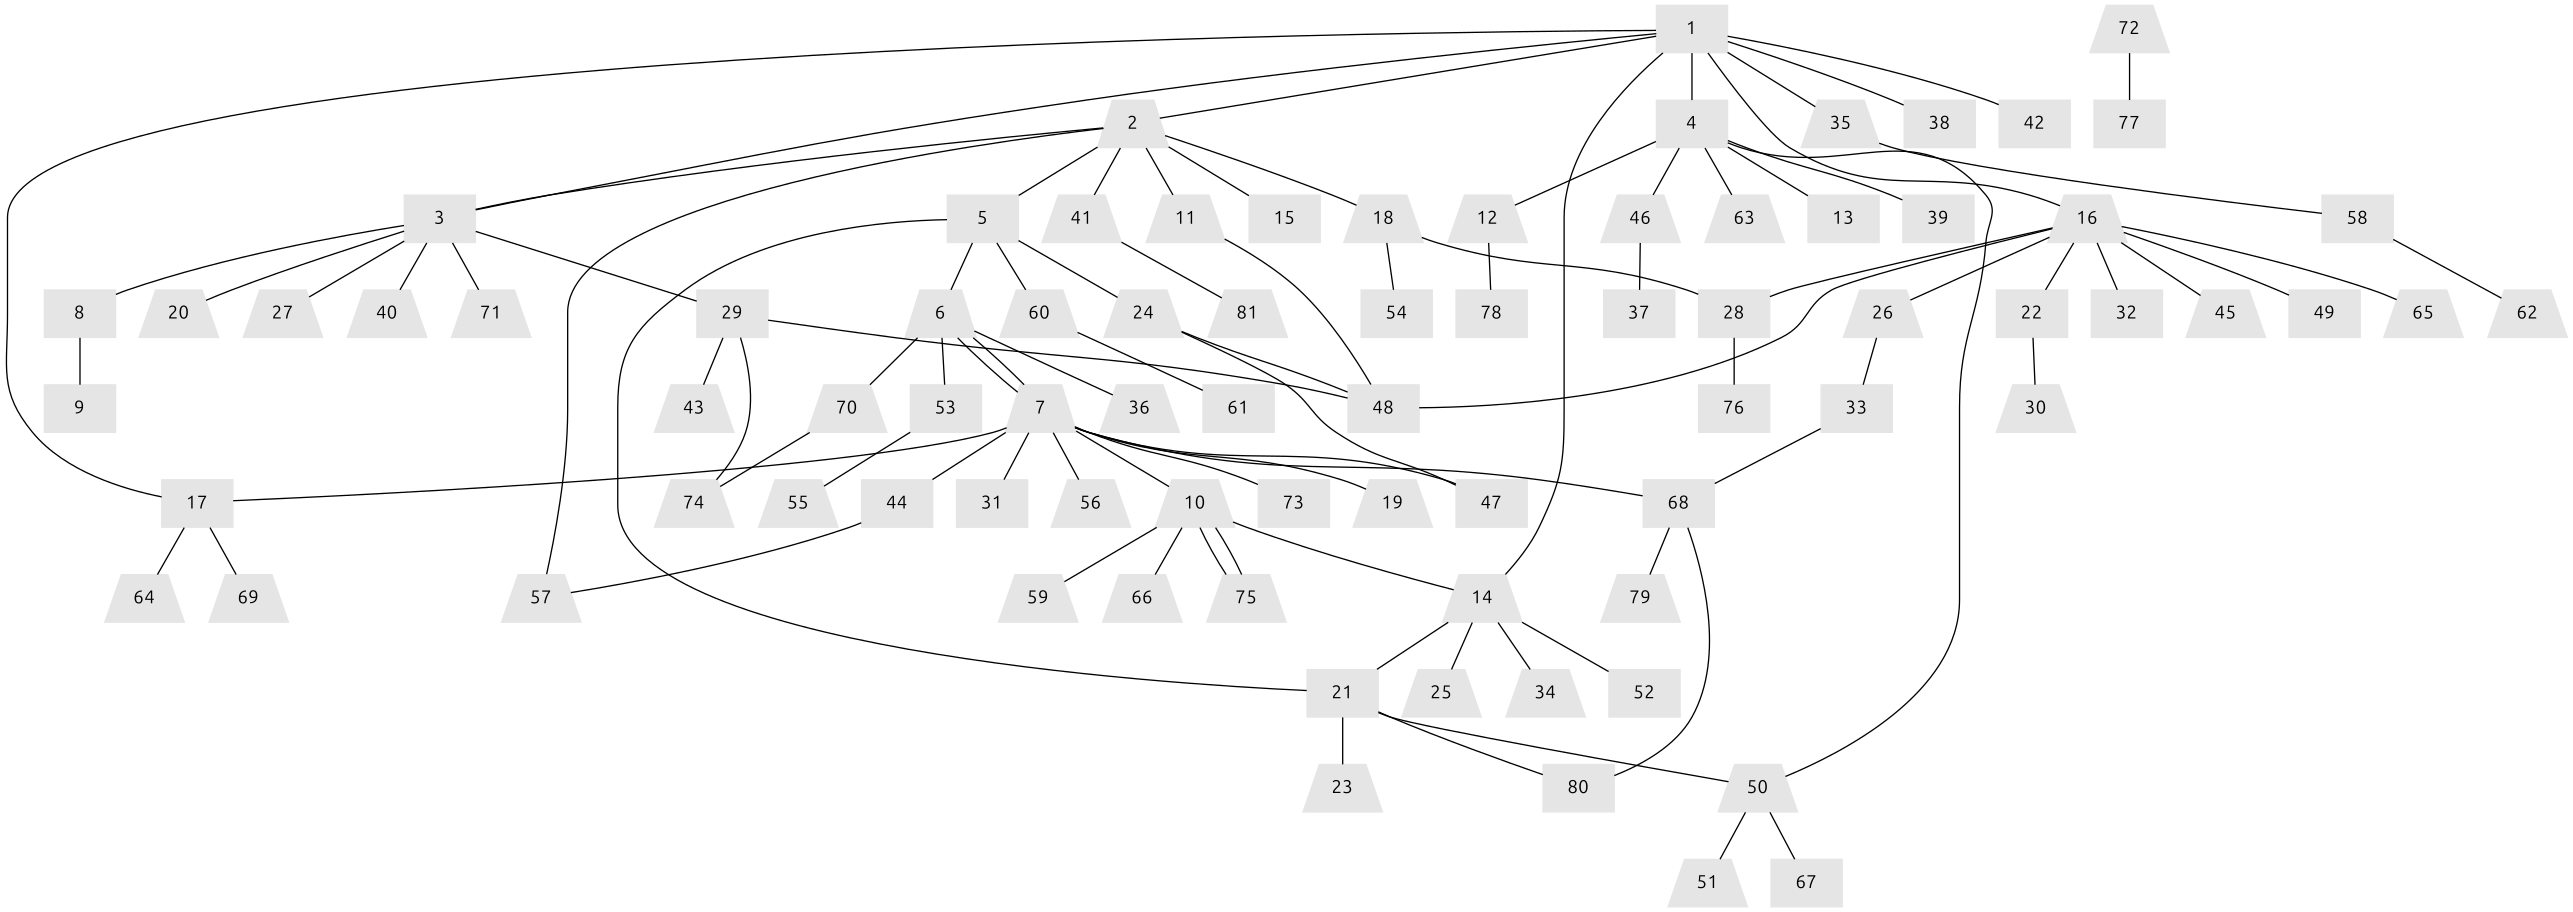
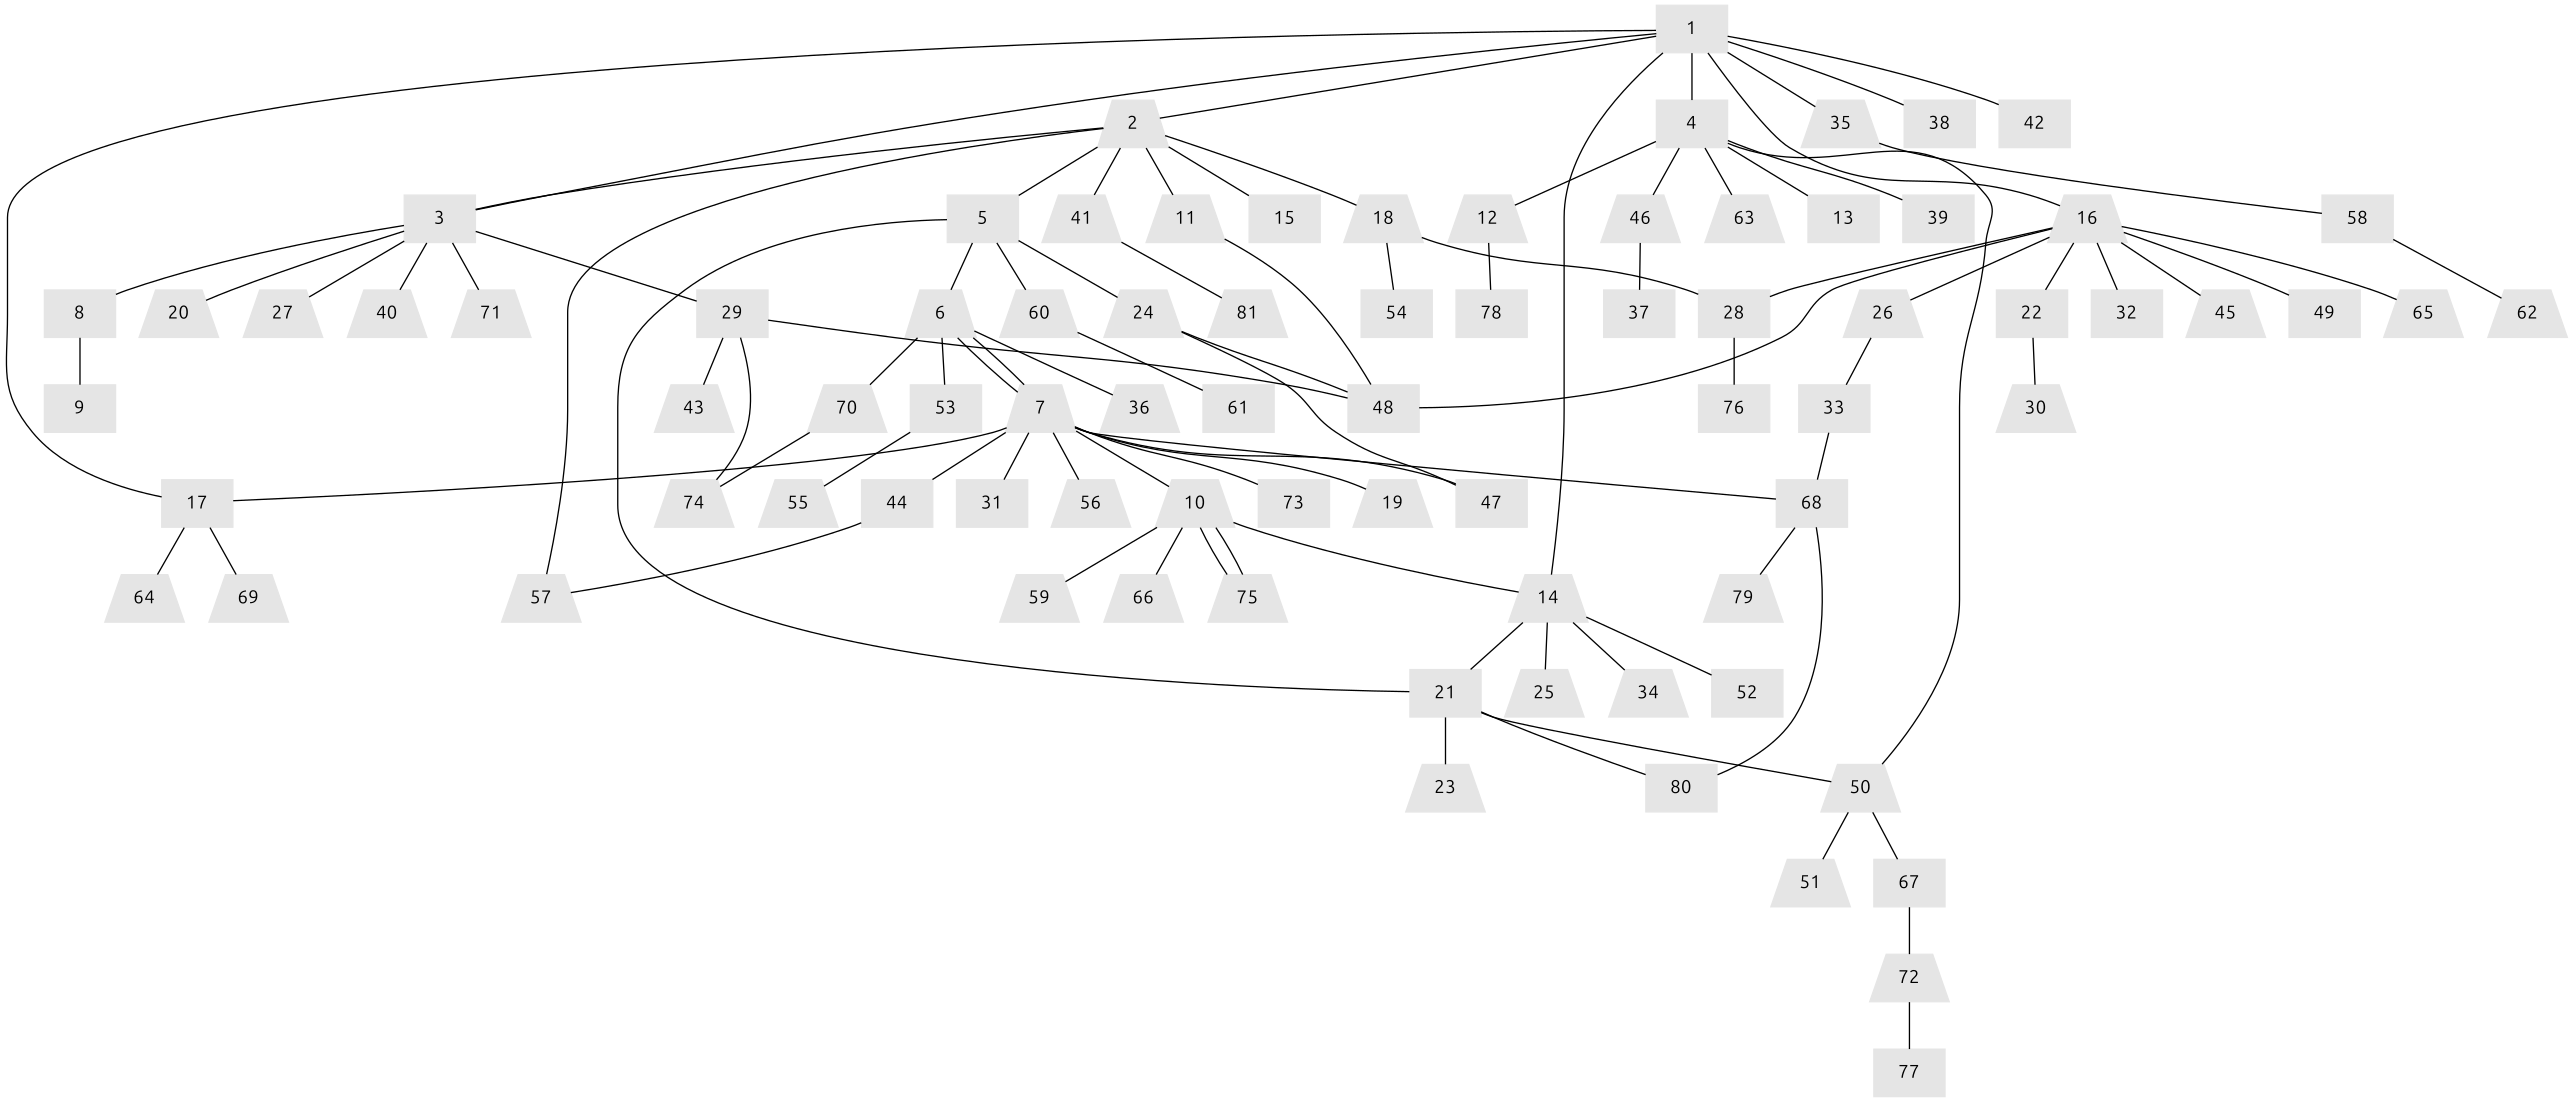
none -> (1909, 931)
